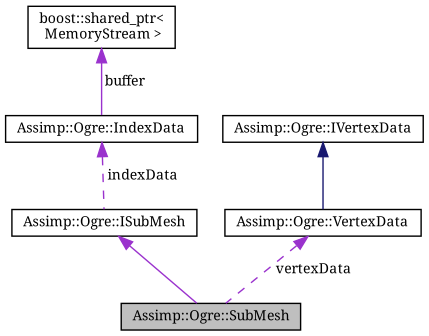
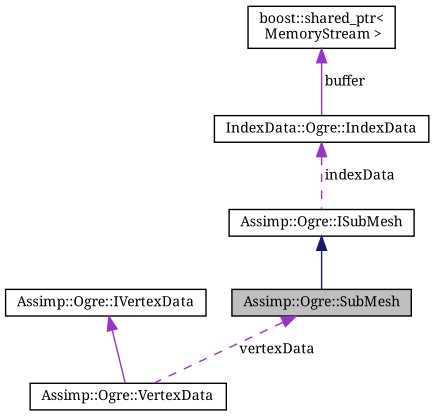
(102, 129) -> (322, 129)
(323, 183) -> (119, 357)
(163, 274) -> (322, 270)
(261, 274) -> (218, 353)
